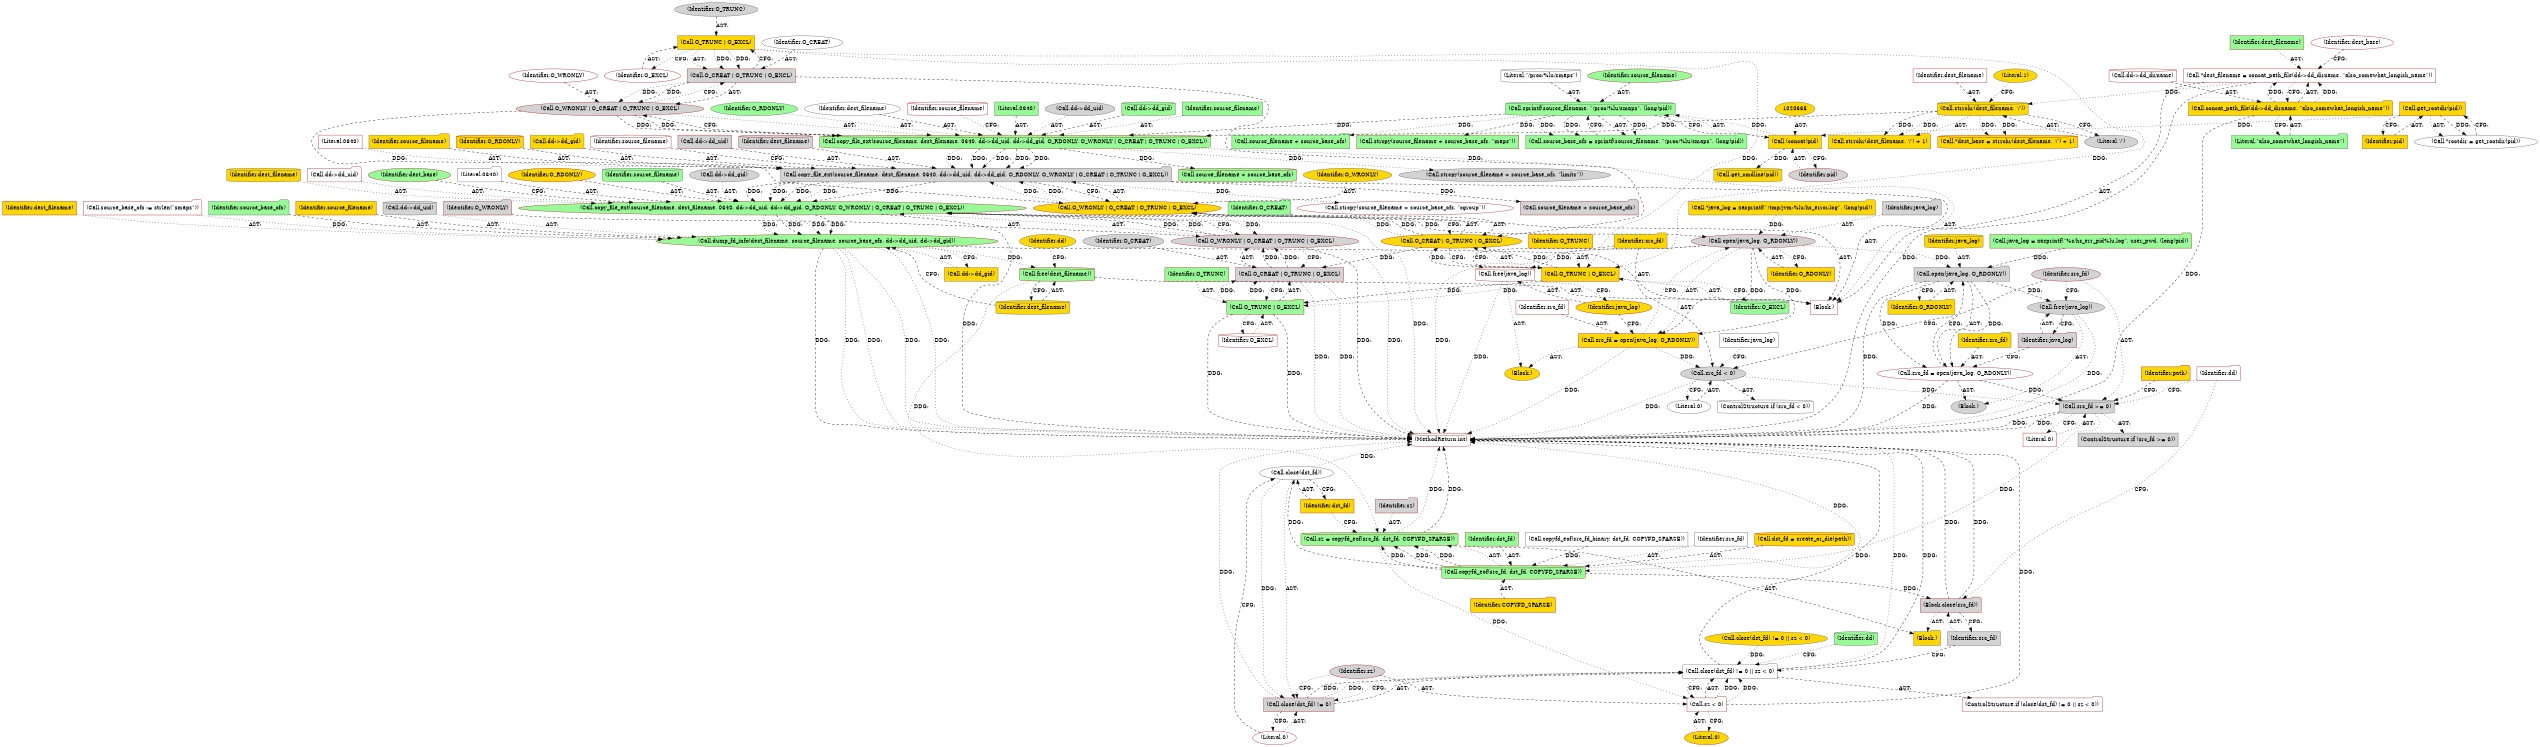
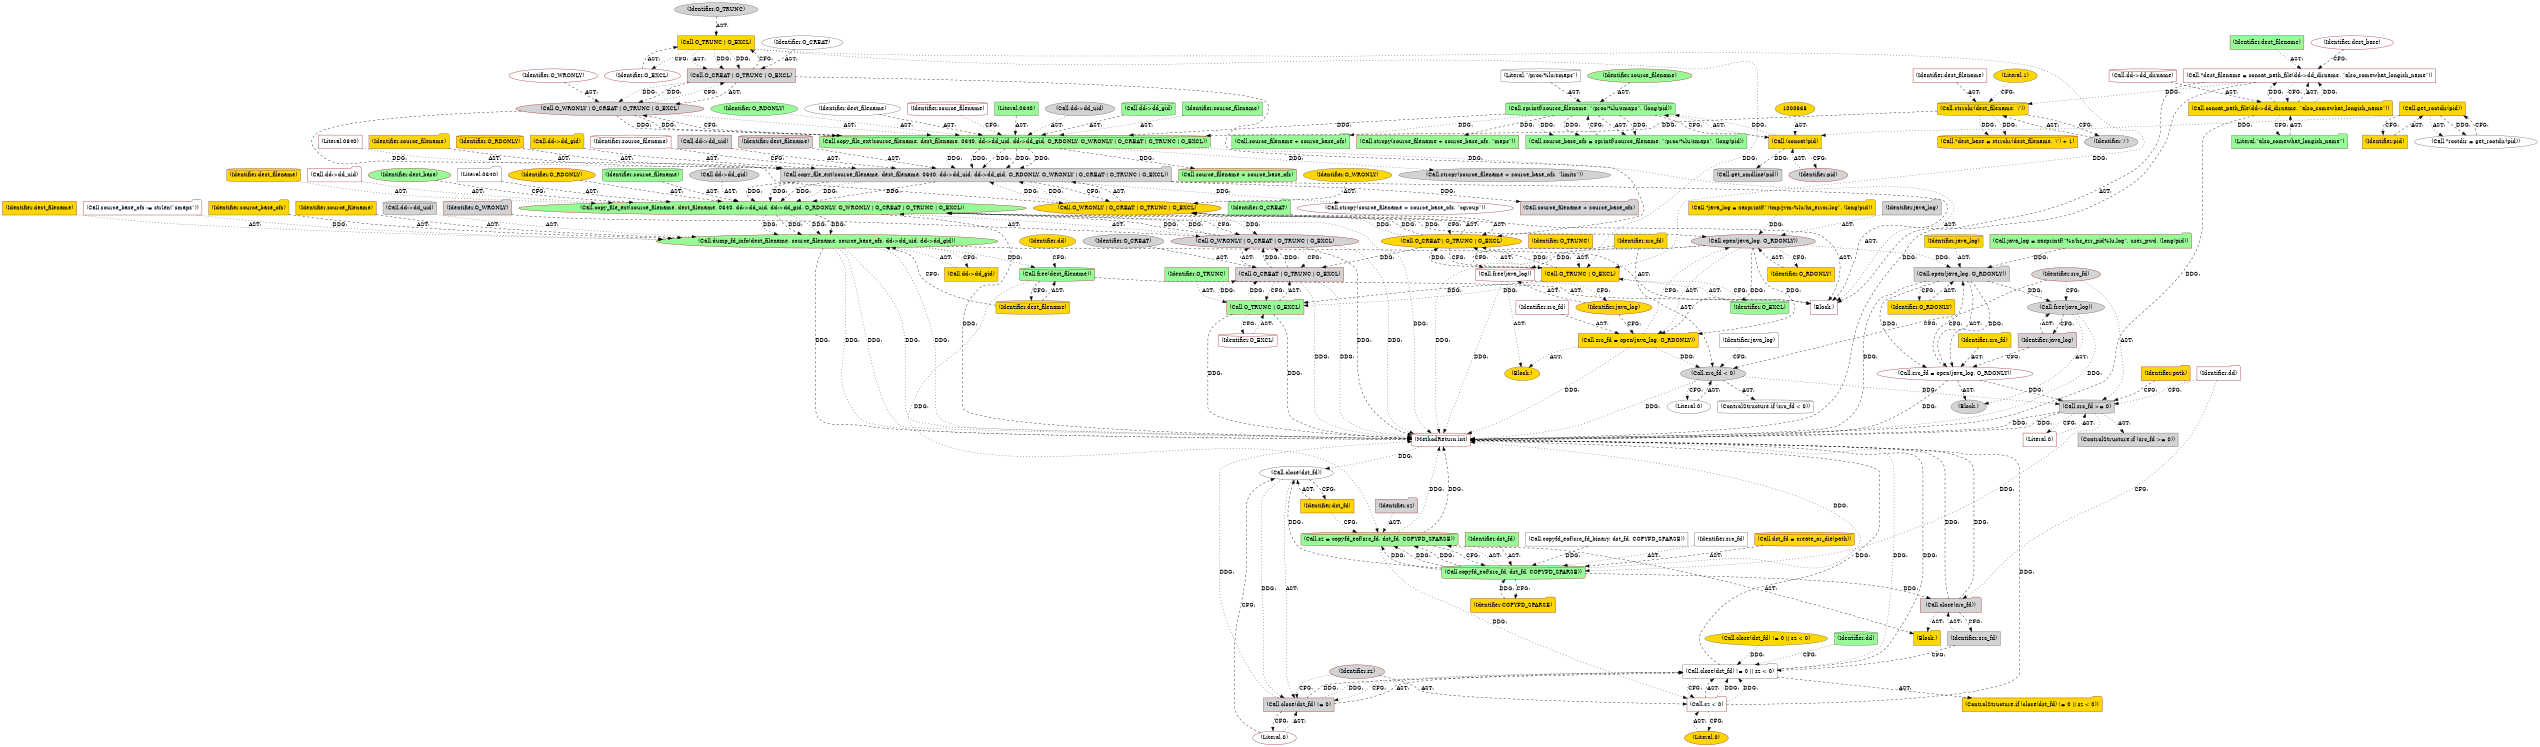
(1795, 109) -> (1795, 109)
(1880, 142) -> none
(2111, 142) -> (2111, 142)
(1748, 175) -> (1748, 175)
(249, 208) -> (249, 208)
(1360, 454) -> (1376, 459)
none -> (1458, 553)
none -> (1517, 587)
(1508, 589) -> (1508, 589)
(1951, 605) -> (1951, 605)
(2032, 705) -> (2032, 705)
